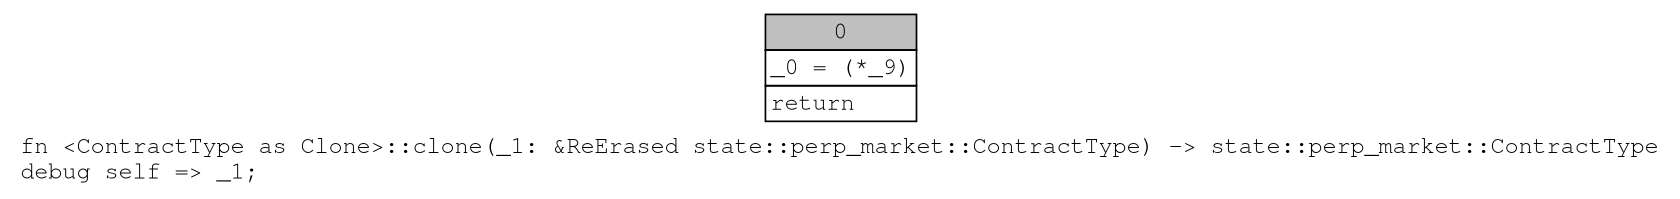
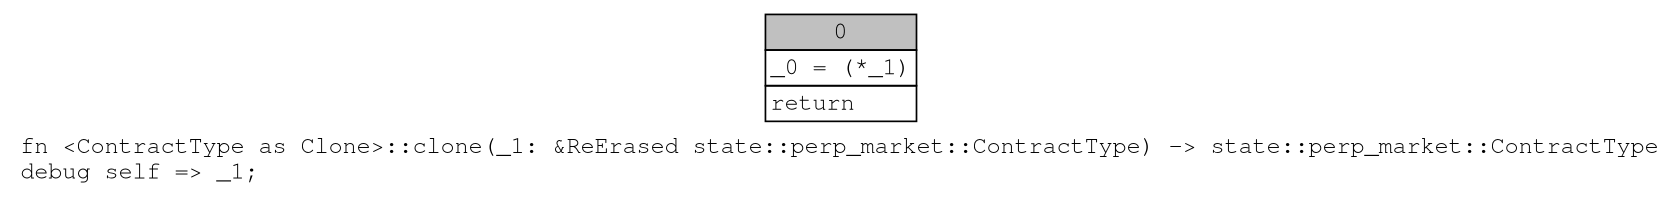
(841, 67) -> (841, 67)
